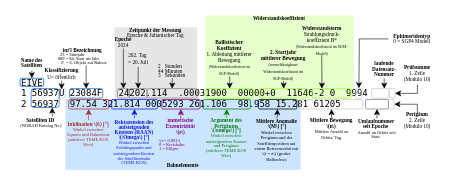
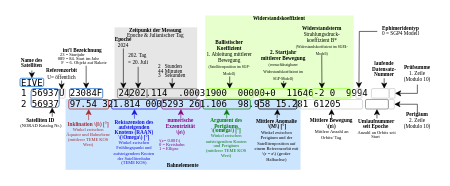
(412, 39) -> (401, 31)
(230, 57) -> (230, 57)
(62, 75) -> (62, 75)
